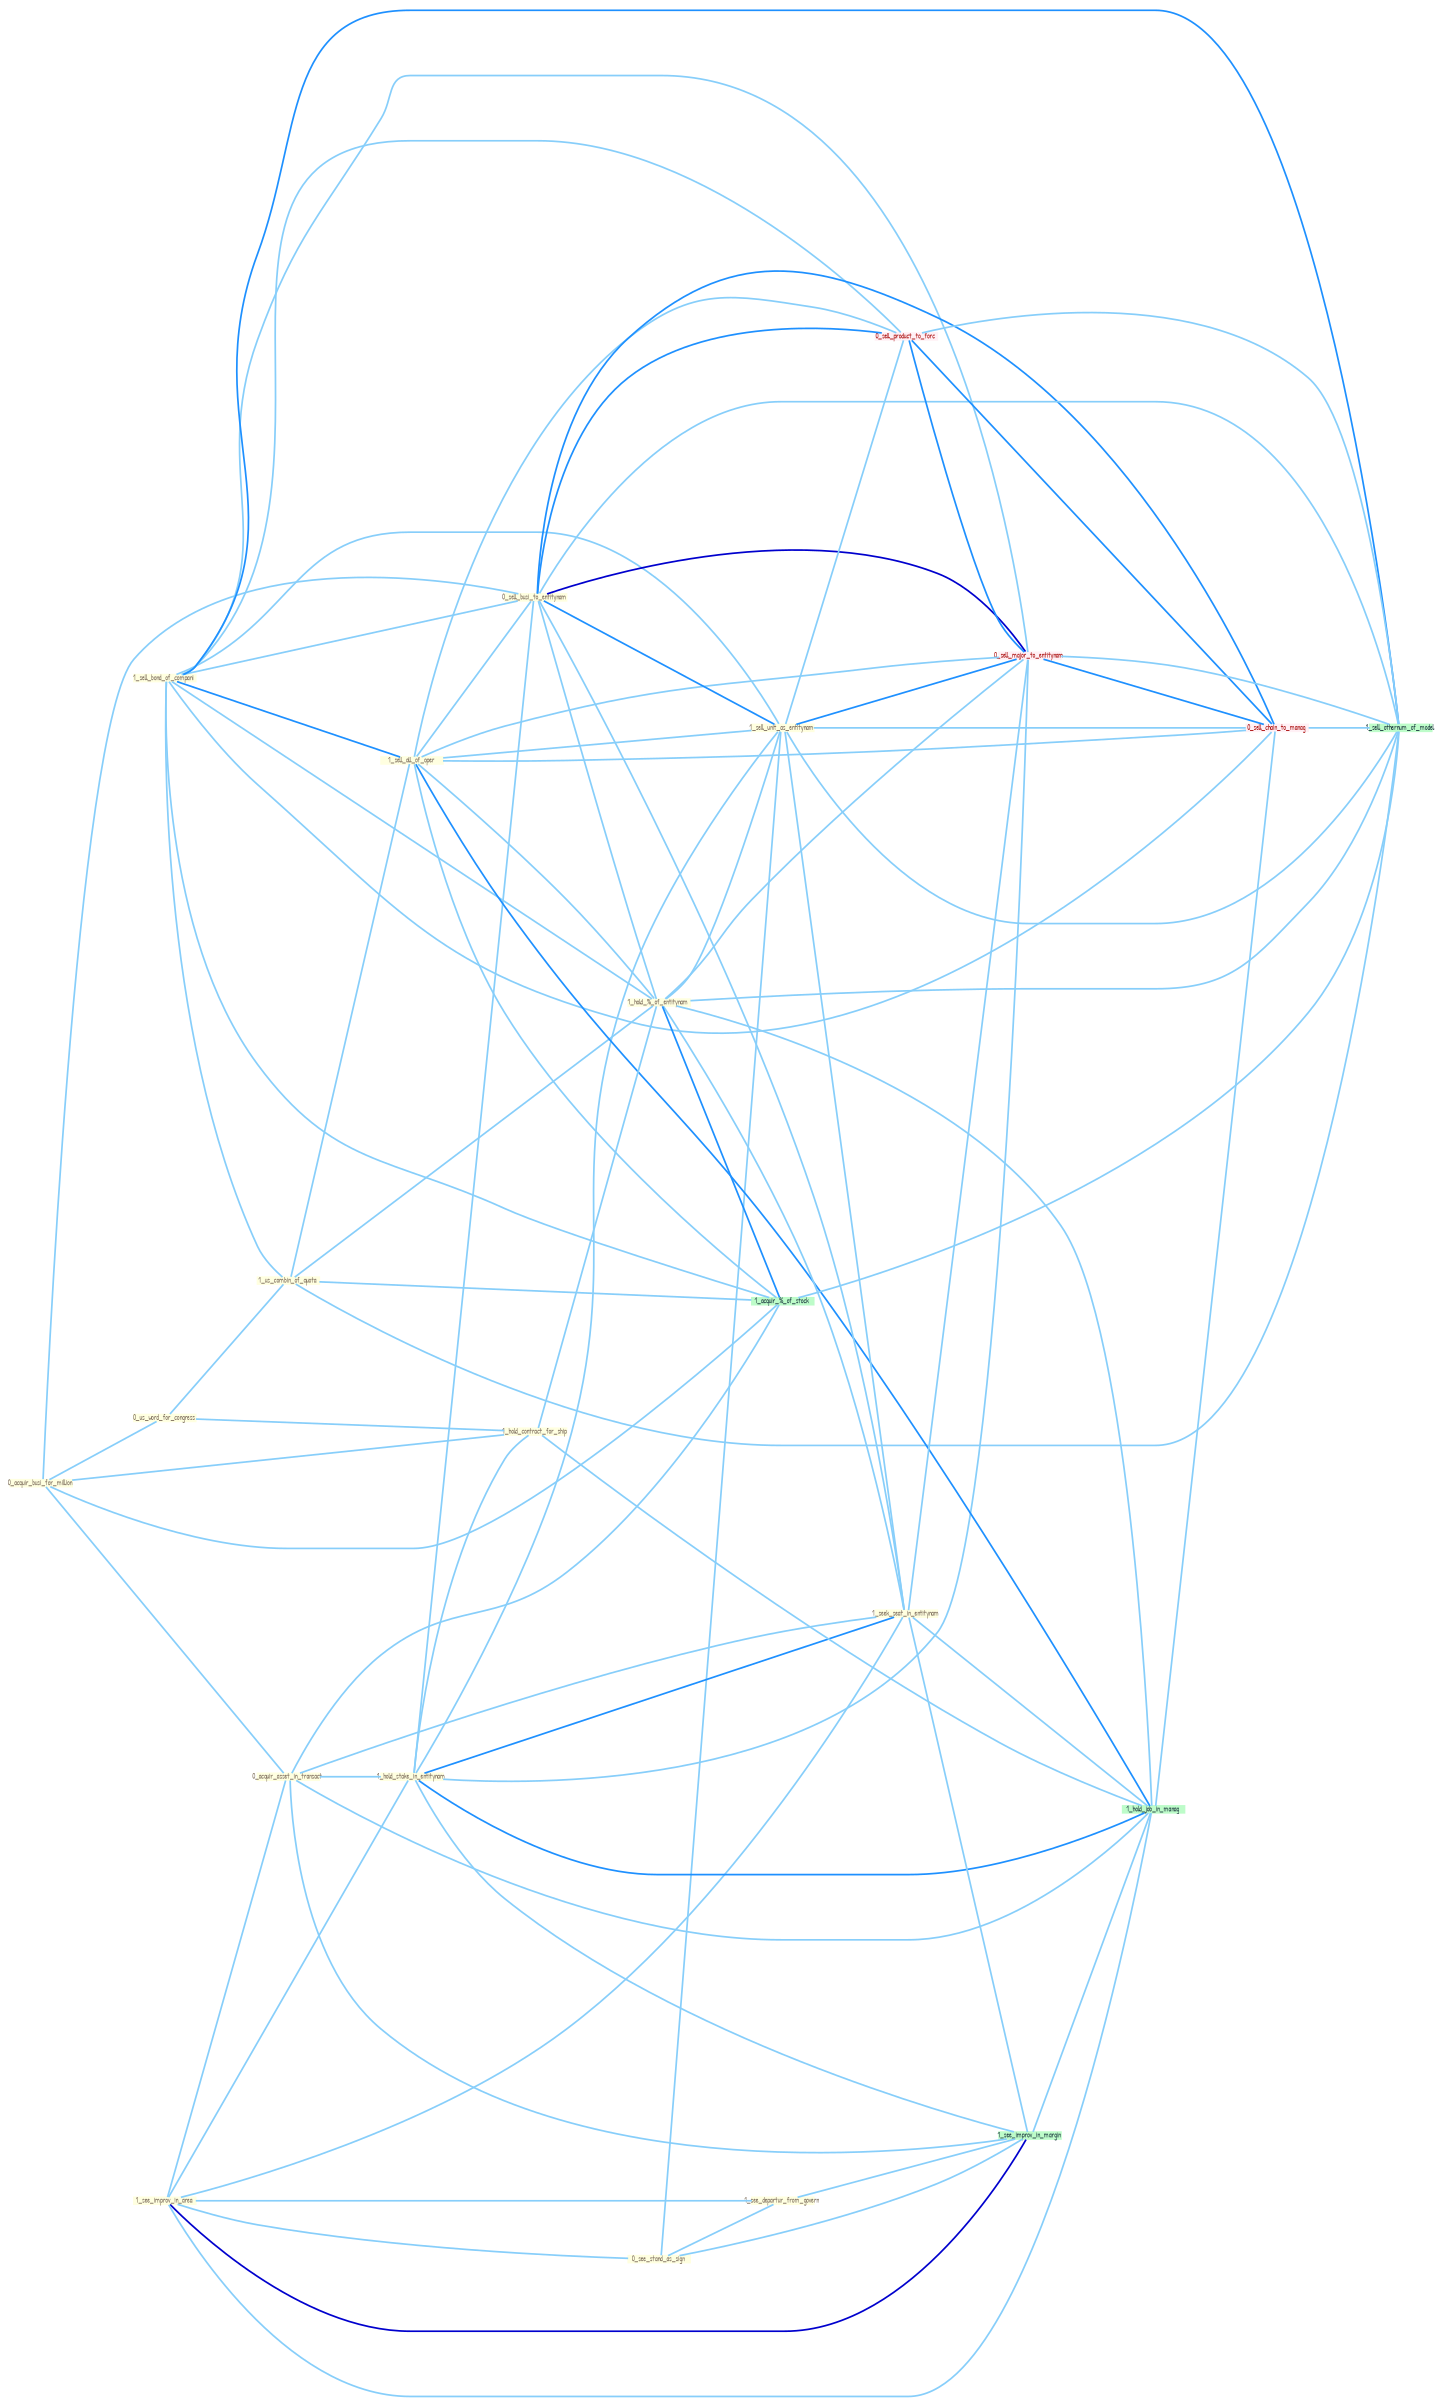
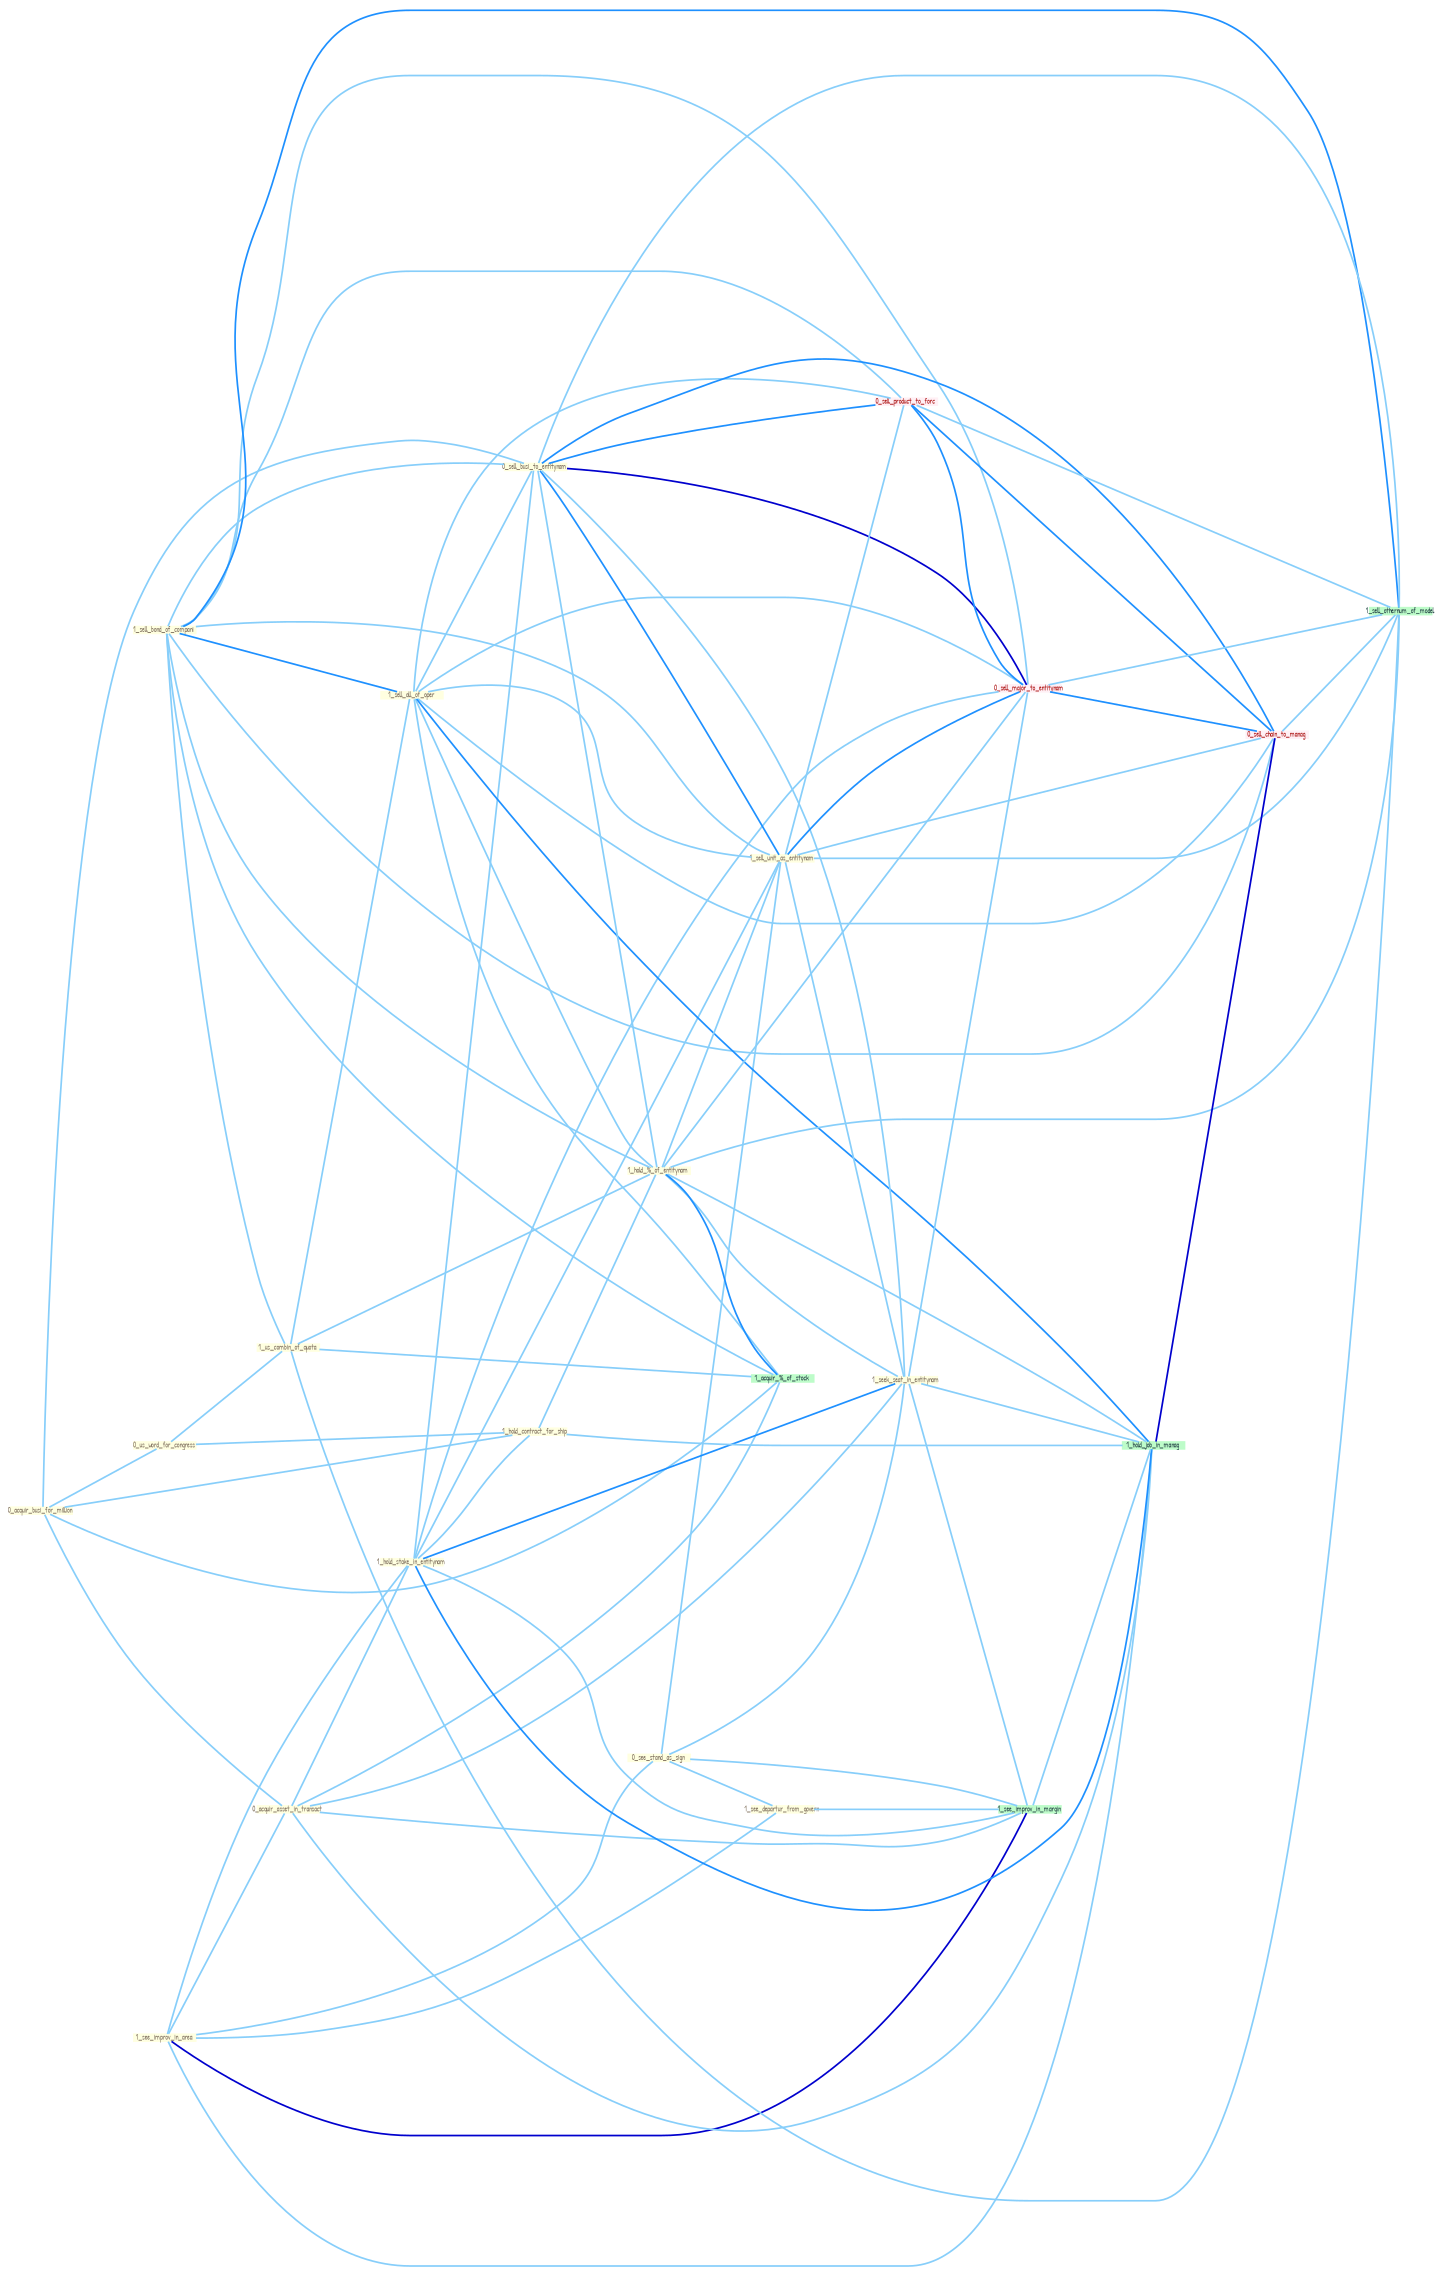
(1201, 1112) -> none
(1215, 1269) -> (1215, 1090)
(609, 1993) -> (841, 1606)
